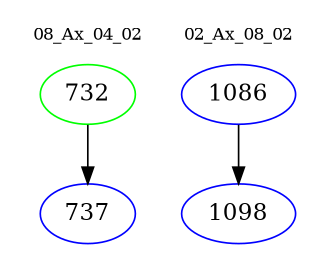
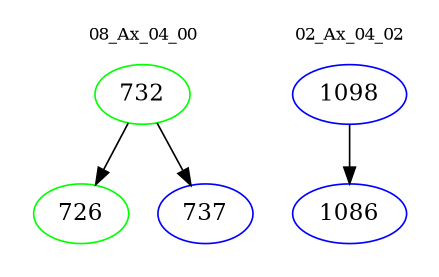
(88, 36) -> (143, 36)
(239, 36) -> (350, 36)
(239, 146) -> (350, 146)
none -> (81, 214)
